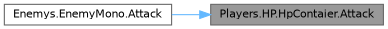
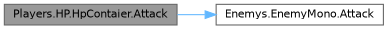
(186, 15) -> (191, 15)
